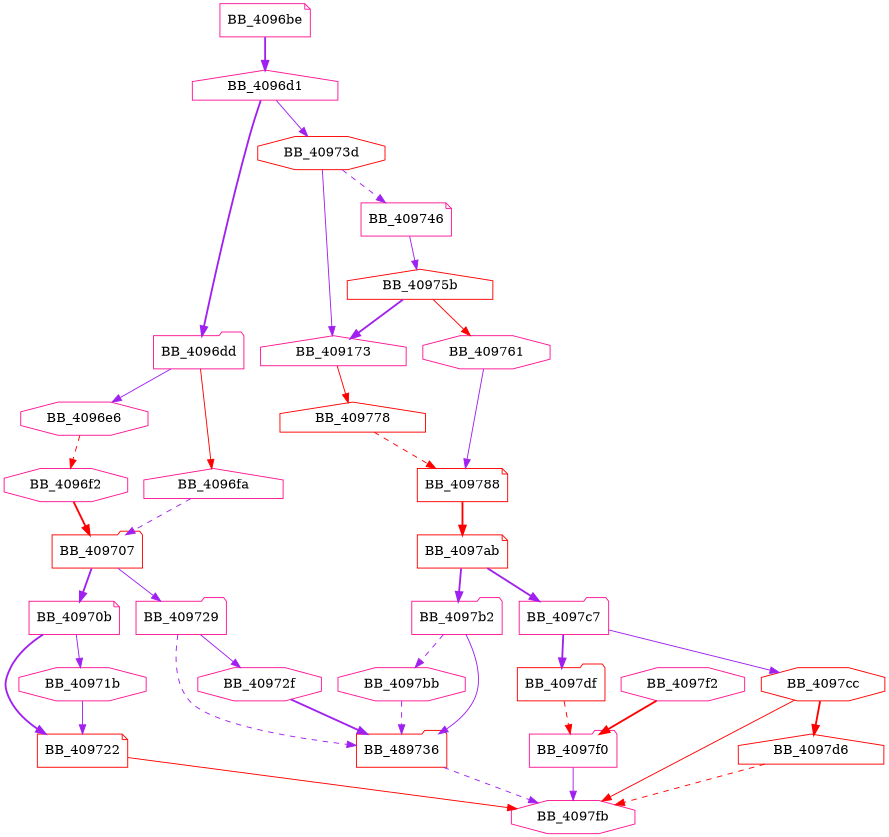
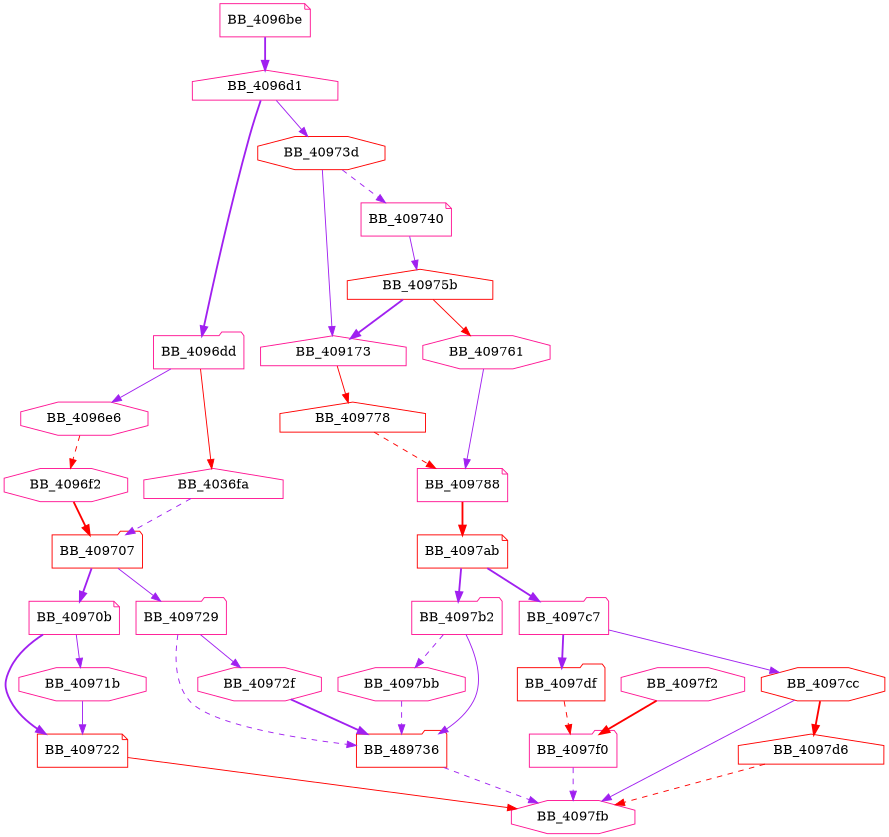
(406, 219) -> (406, 219)
(213, 485) -> (213, 485)
(462, 485) -> (462, 485)
(702, 748) -> (702, 748)
(573, 779) -> (573, 779)
